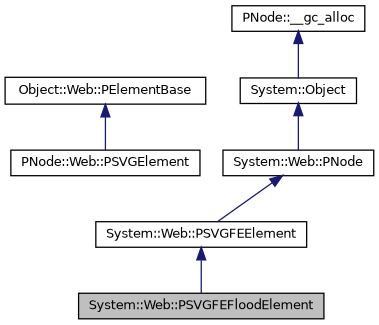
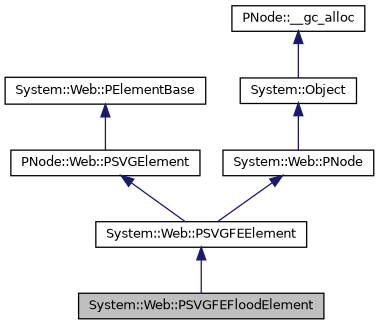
(105, 91) -> (105, 91)
none -> (158, 202)
